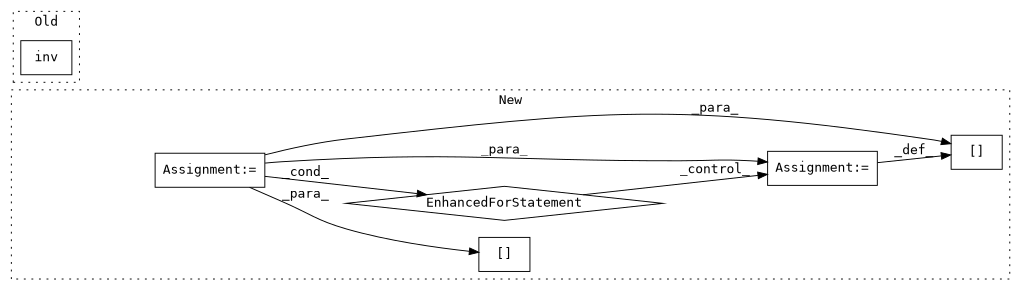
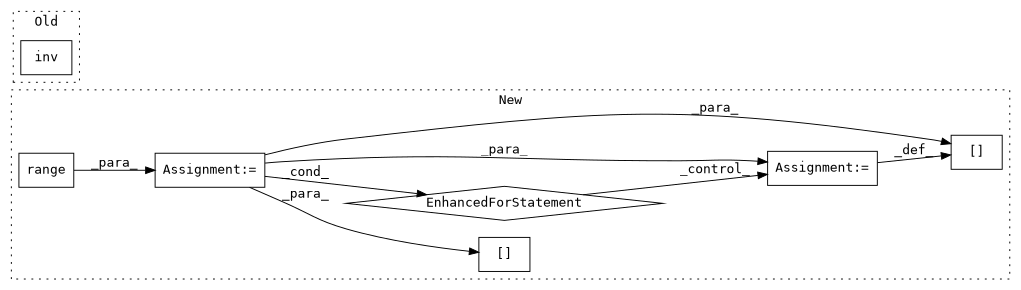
none -> (46, 170)
